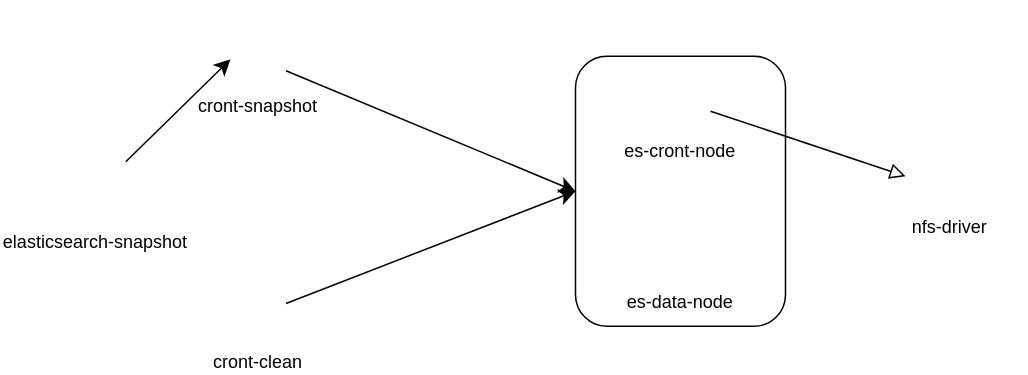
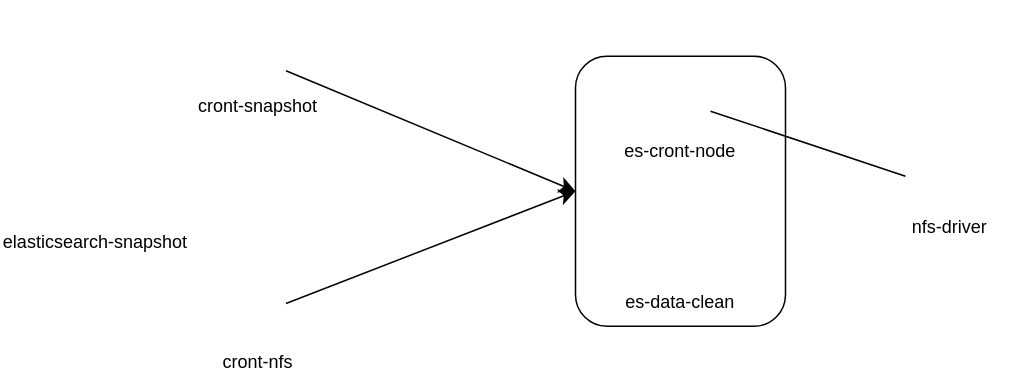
(174, 114) -> none
(889, 171) -> (896, 173)
(680, 302) -> (680, 302)
(257, 362) -> (257, 362)
